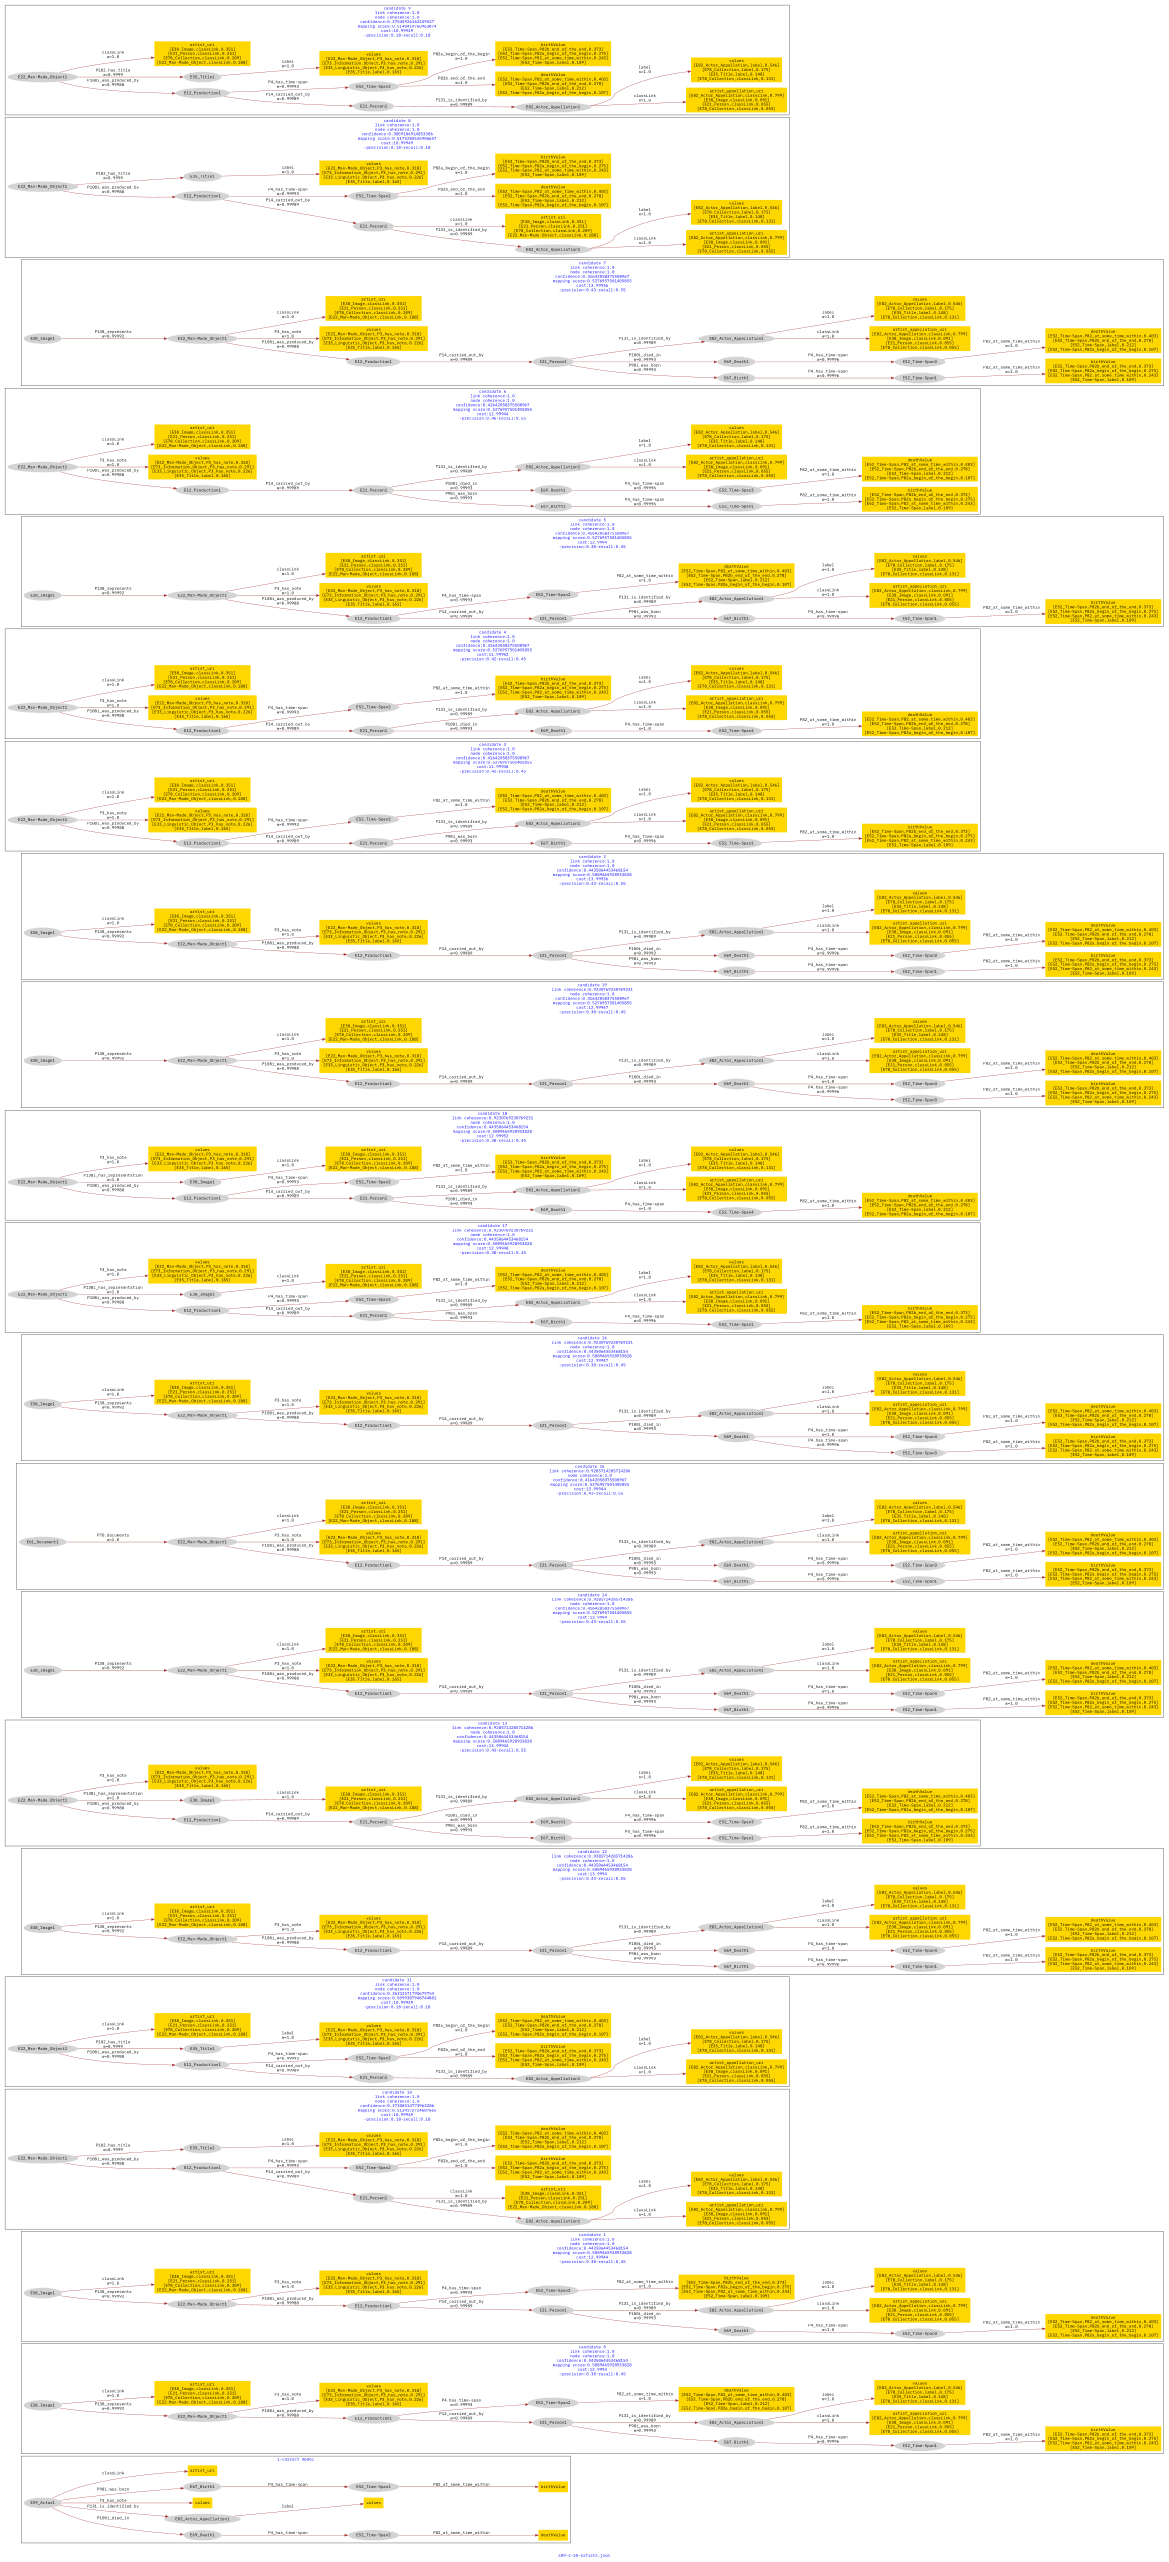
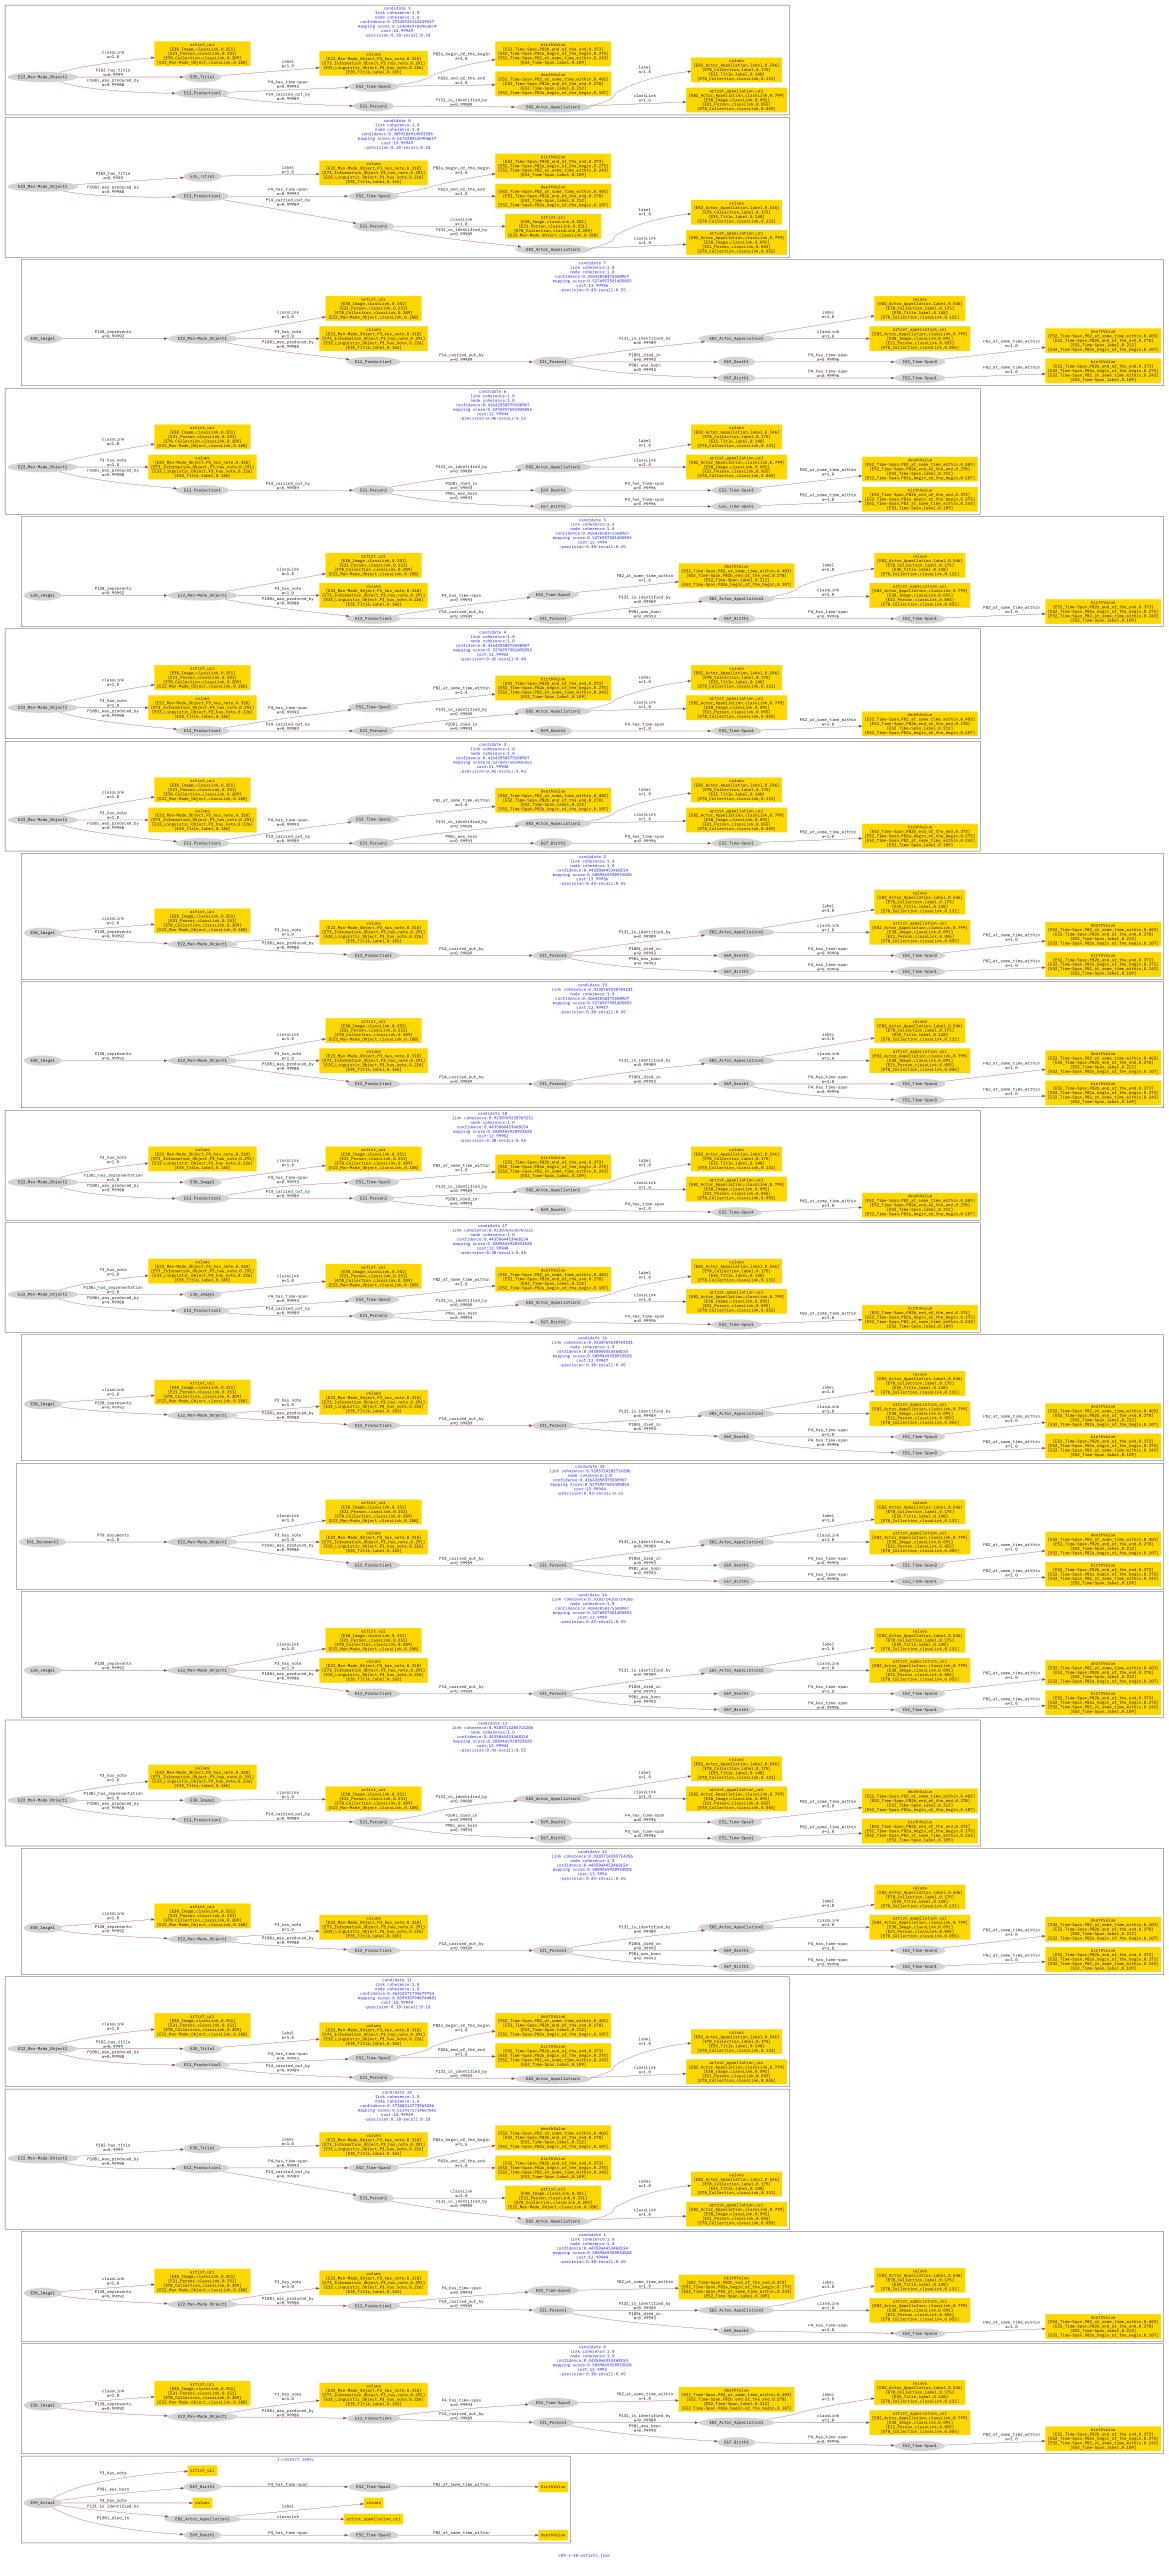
(296, 2460) -> (296, 2460)
(113, 2473) -> (113, 2473)
none -> (374, 2519)
